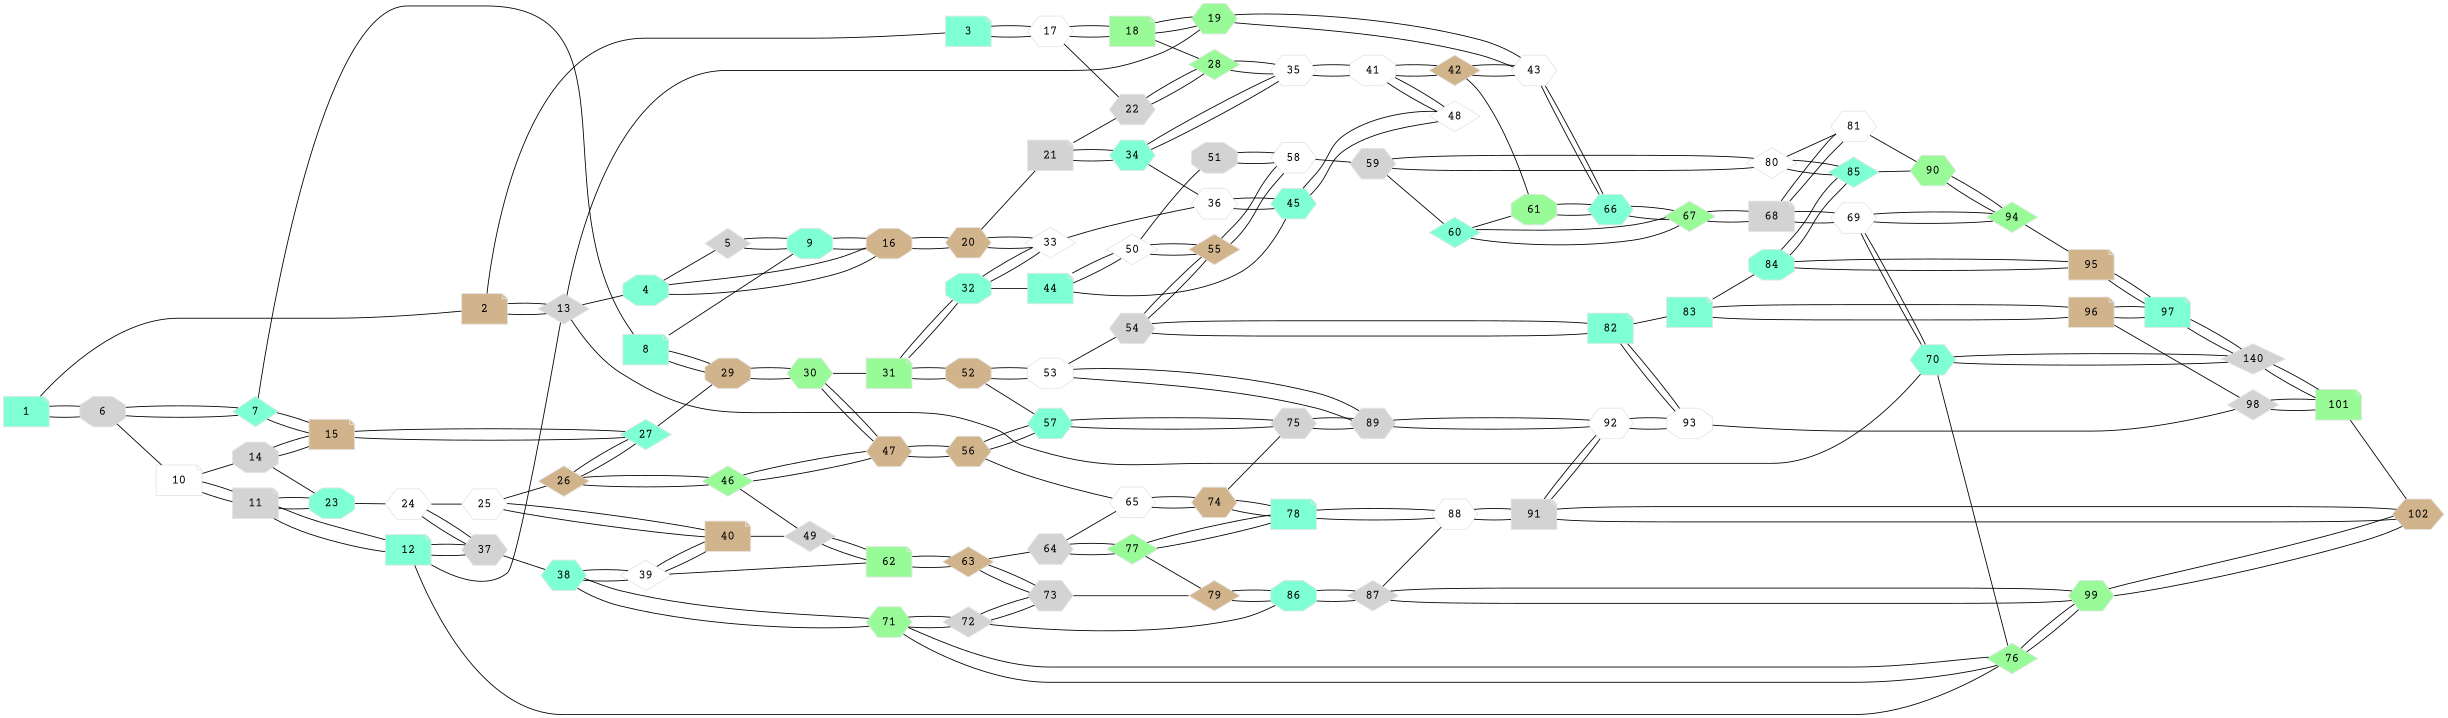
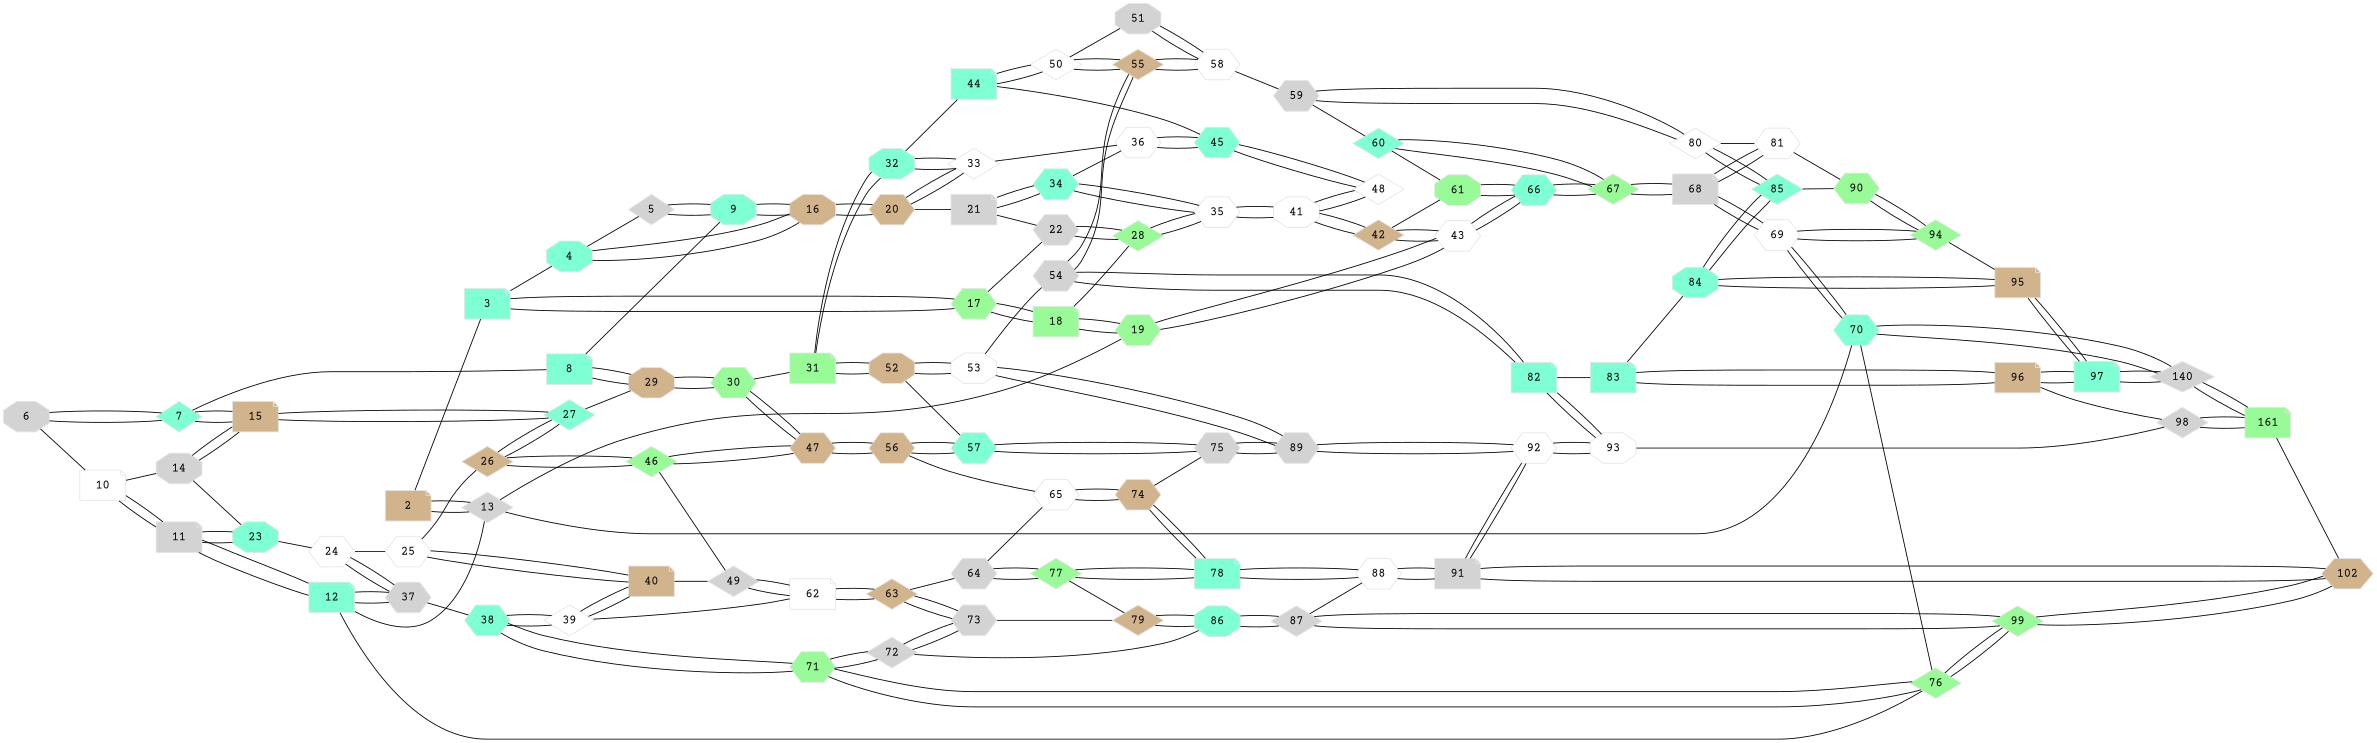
(1050, 31) -> (974, 304)
(603, 300) -> (531, 278)
(2339, 405) -> (2268, 423)
(26, 412) -> none
(889, 562) -> (813, 594)
(2091, 596) -> (2018, 621)
